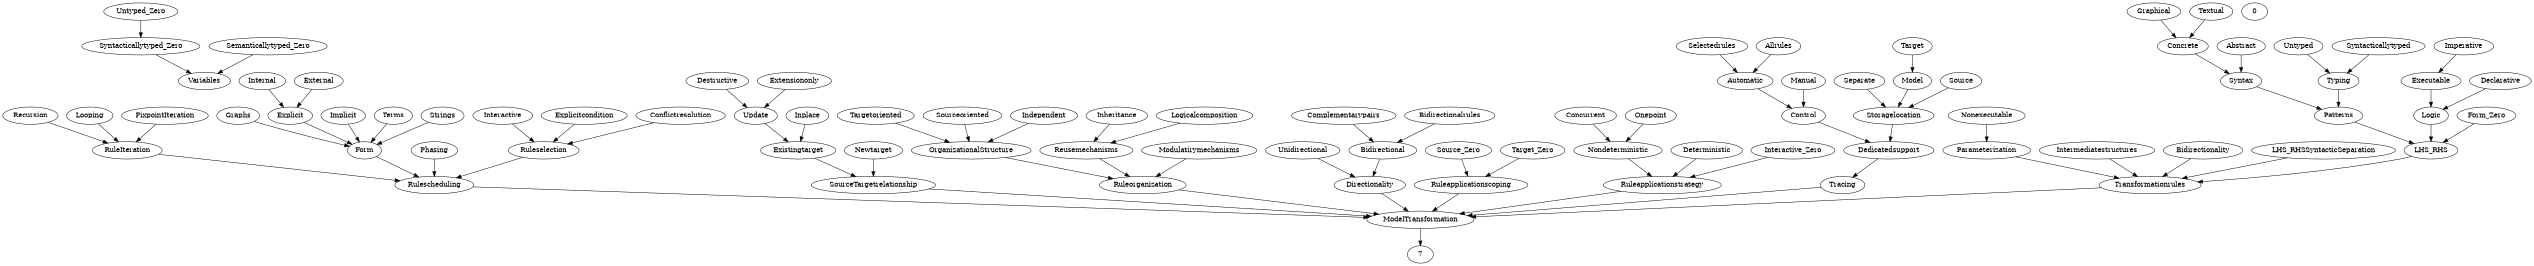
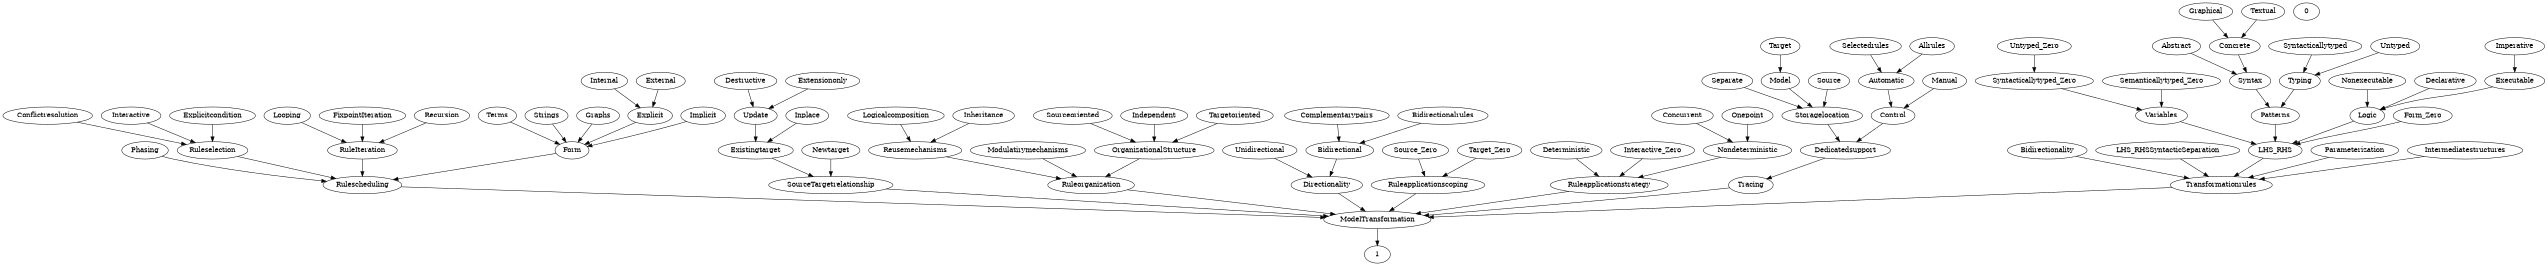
(1987, 131) -> (2367, 96)
none -> (2216, 132)
(1420, 254) -> (1377, 254)
